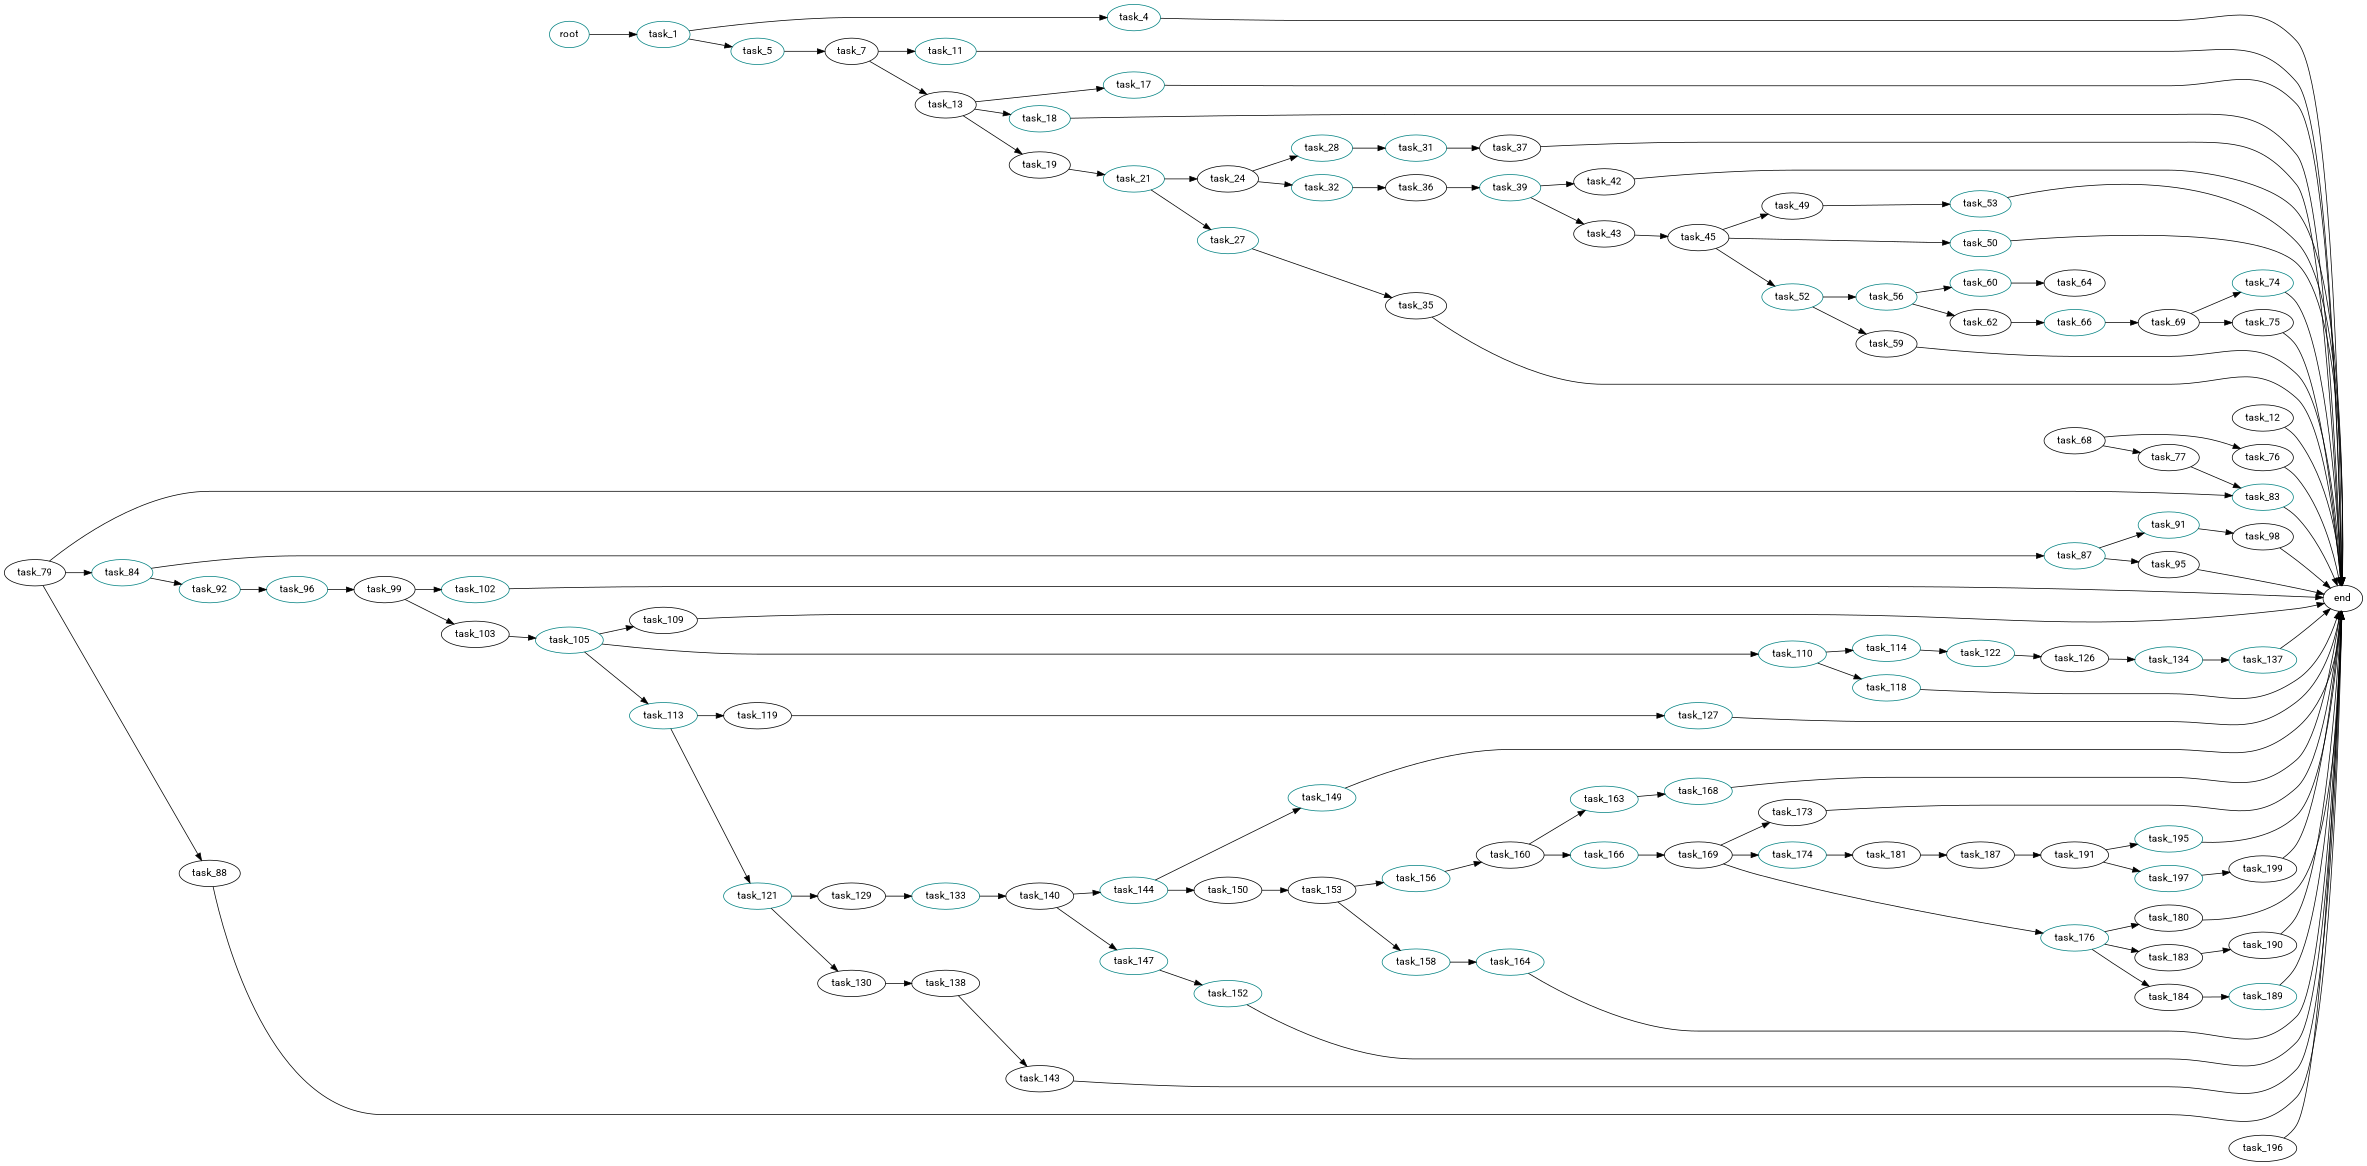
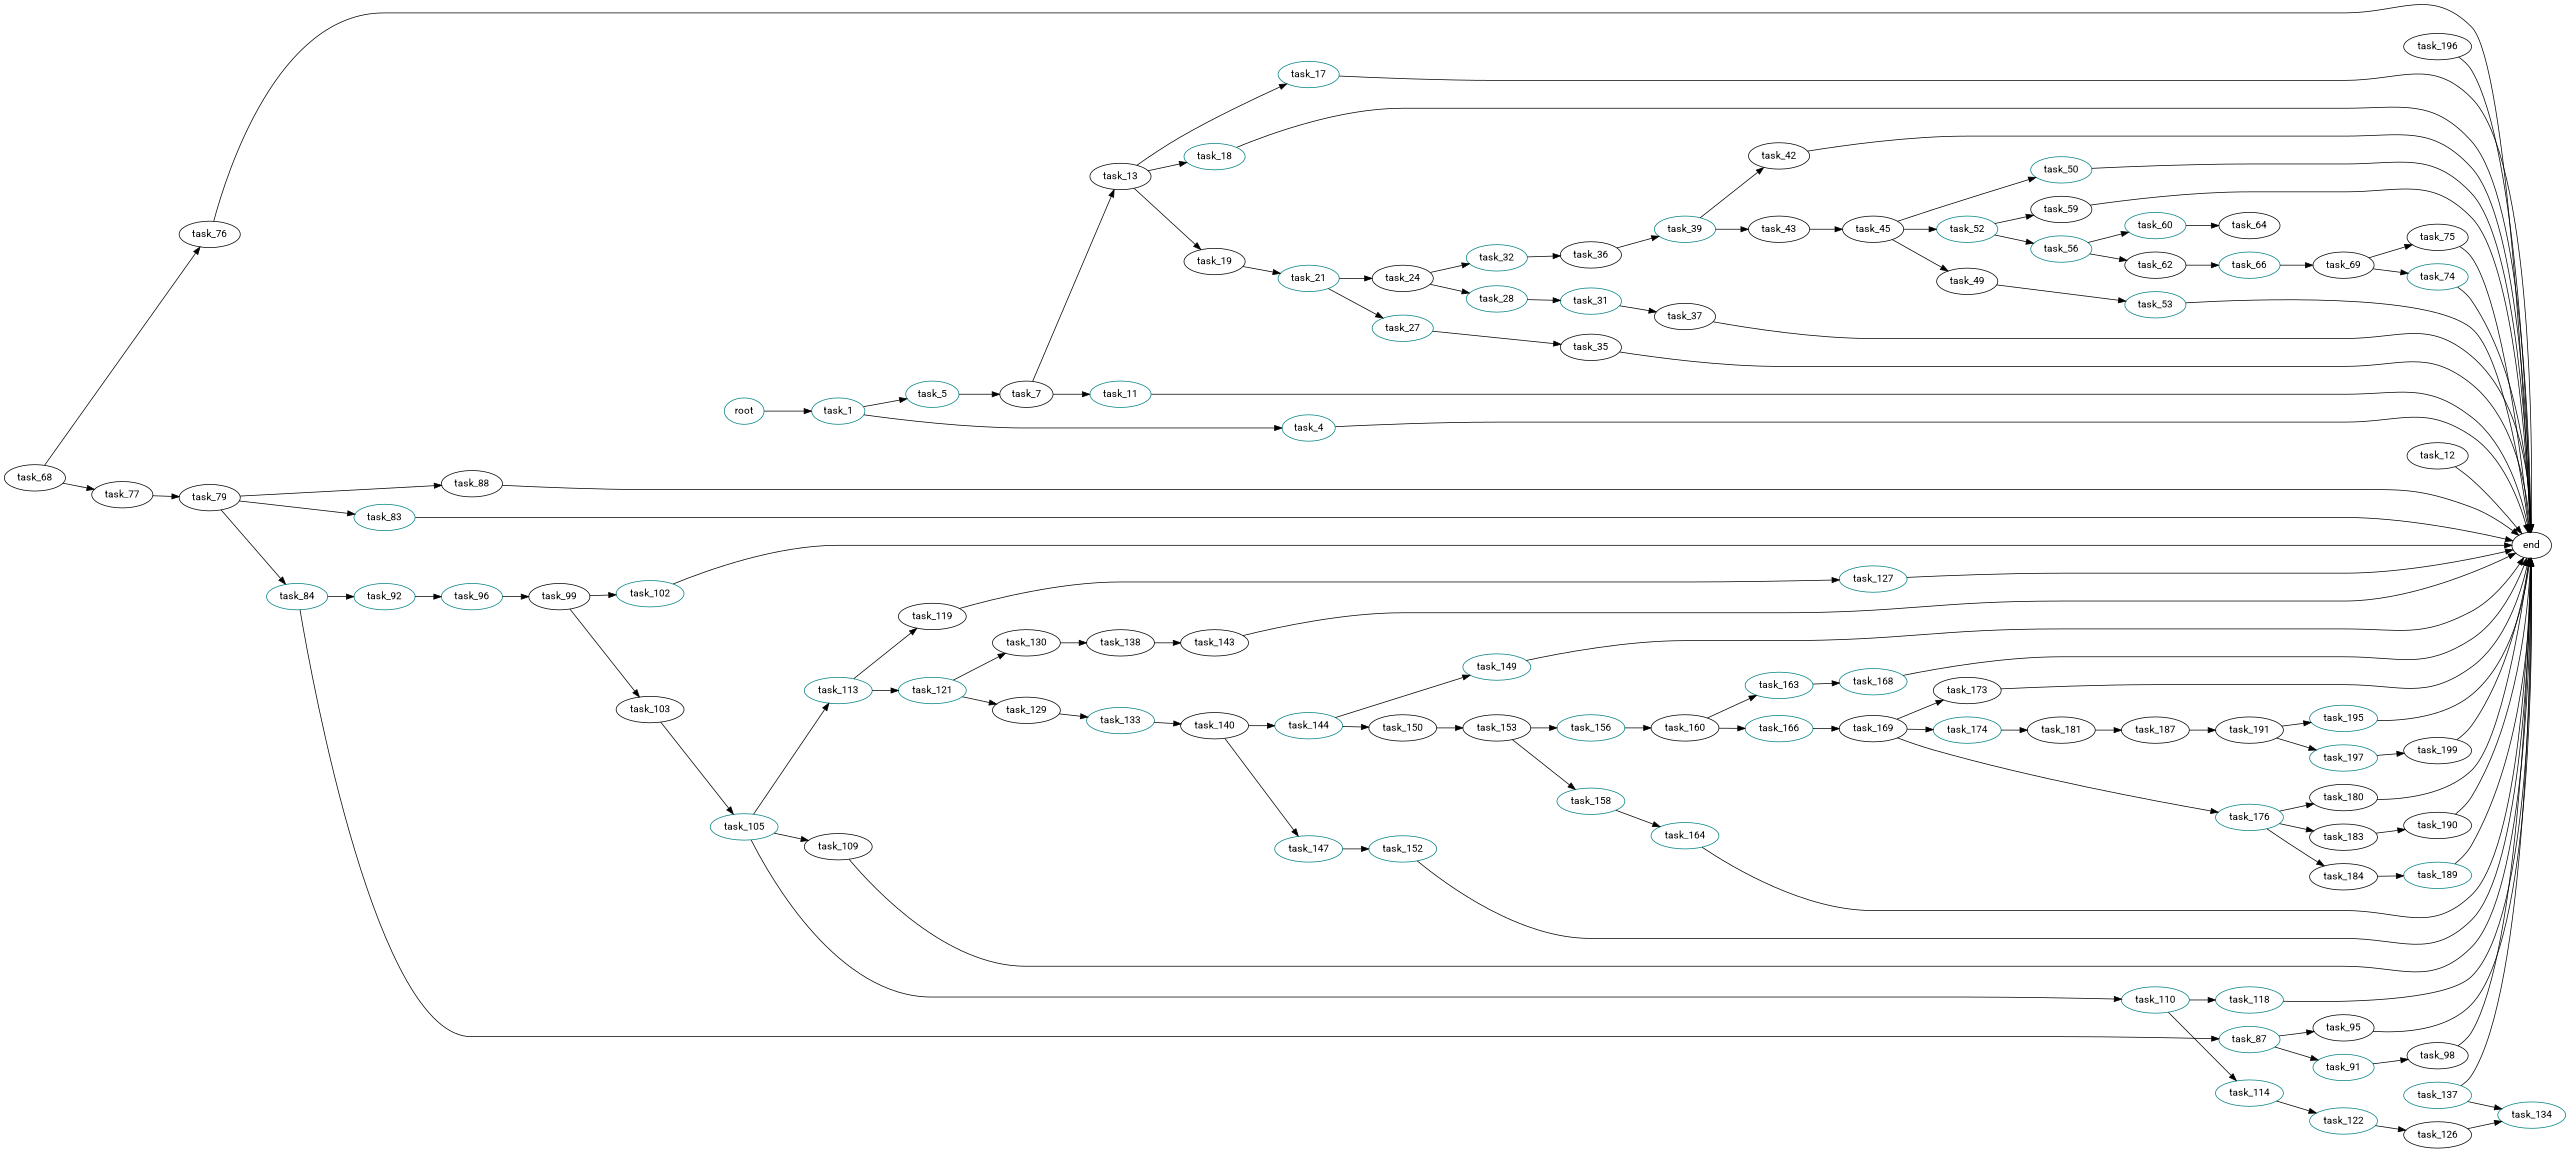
(2212, 476) -> (162, 496)
(2212, 660) -> (2481, 1104)
